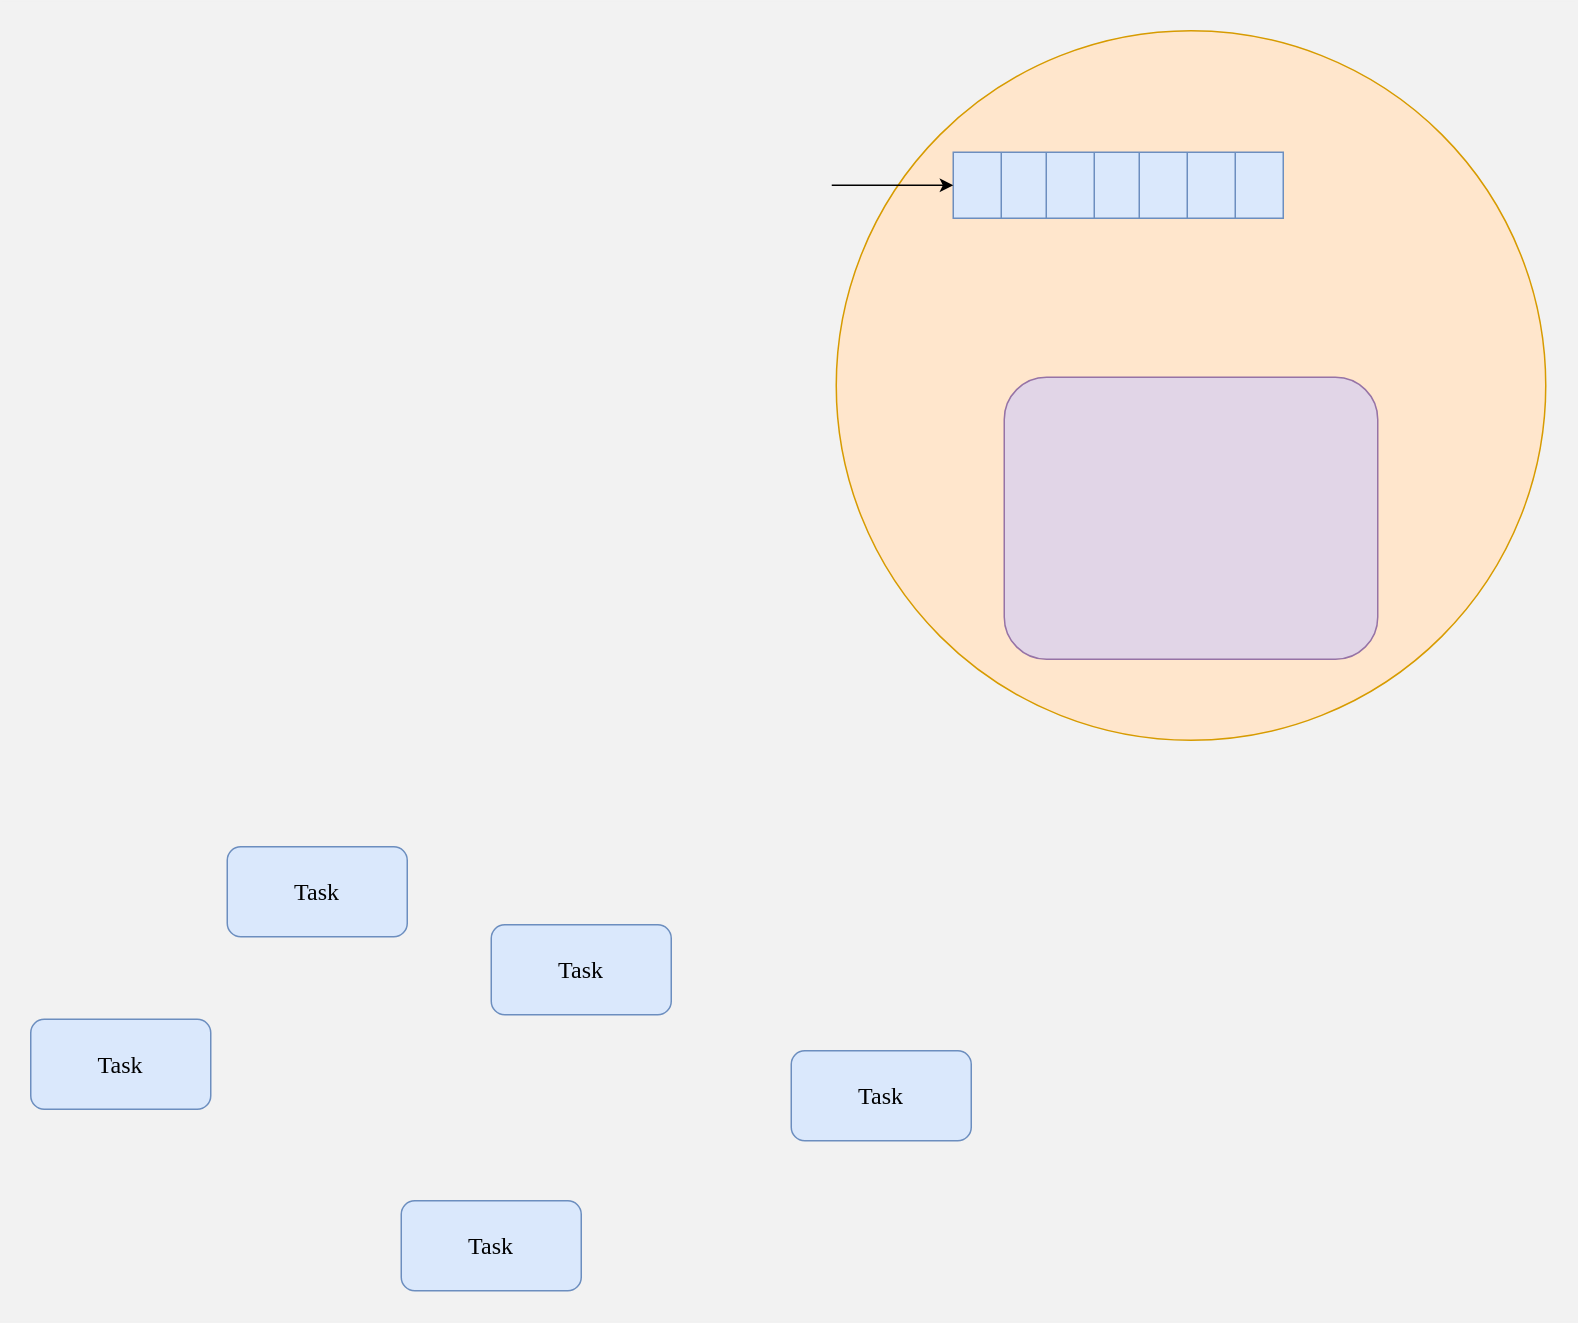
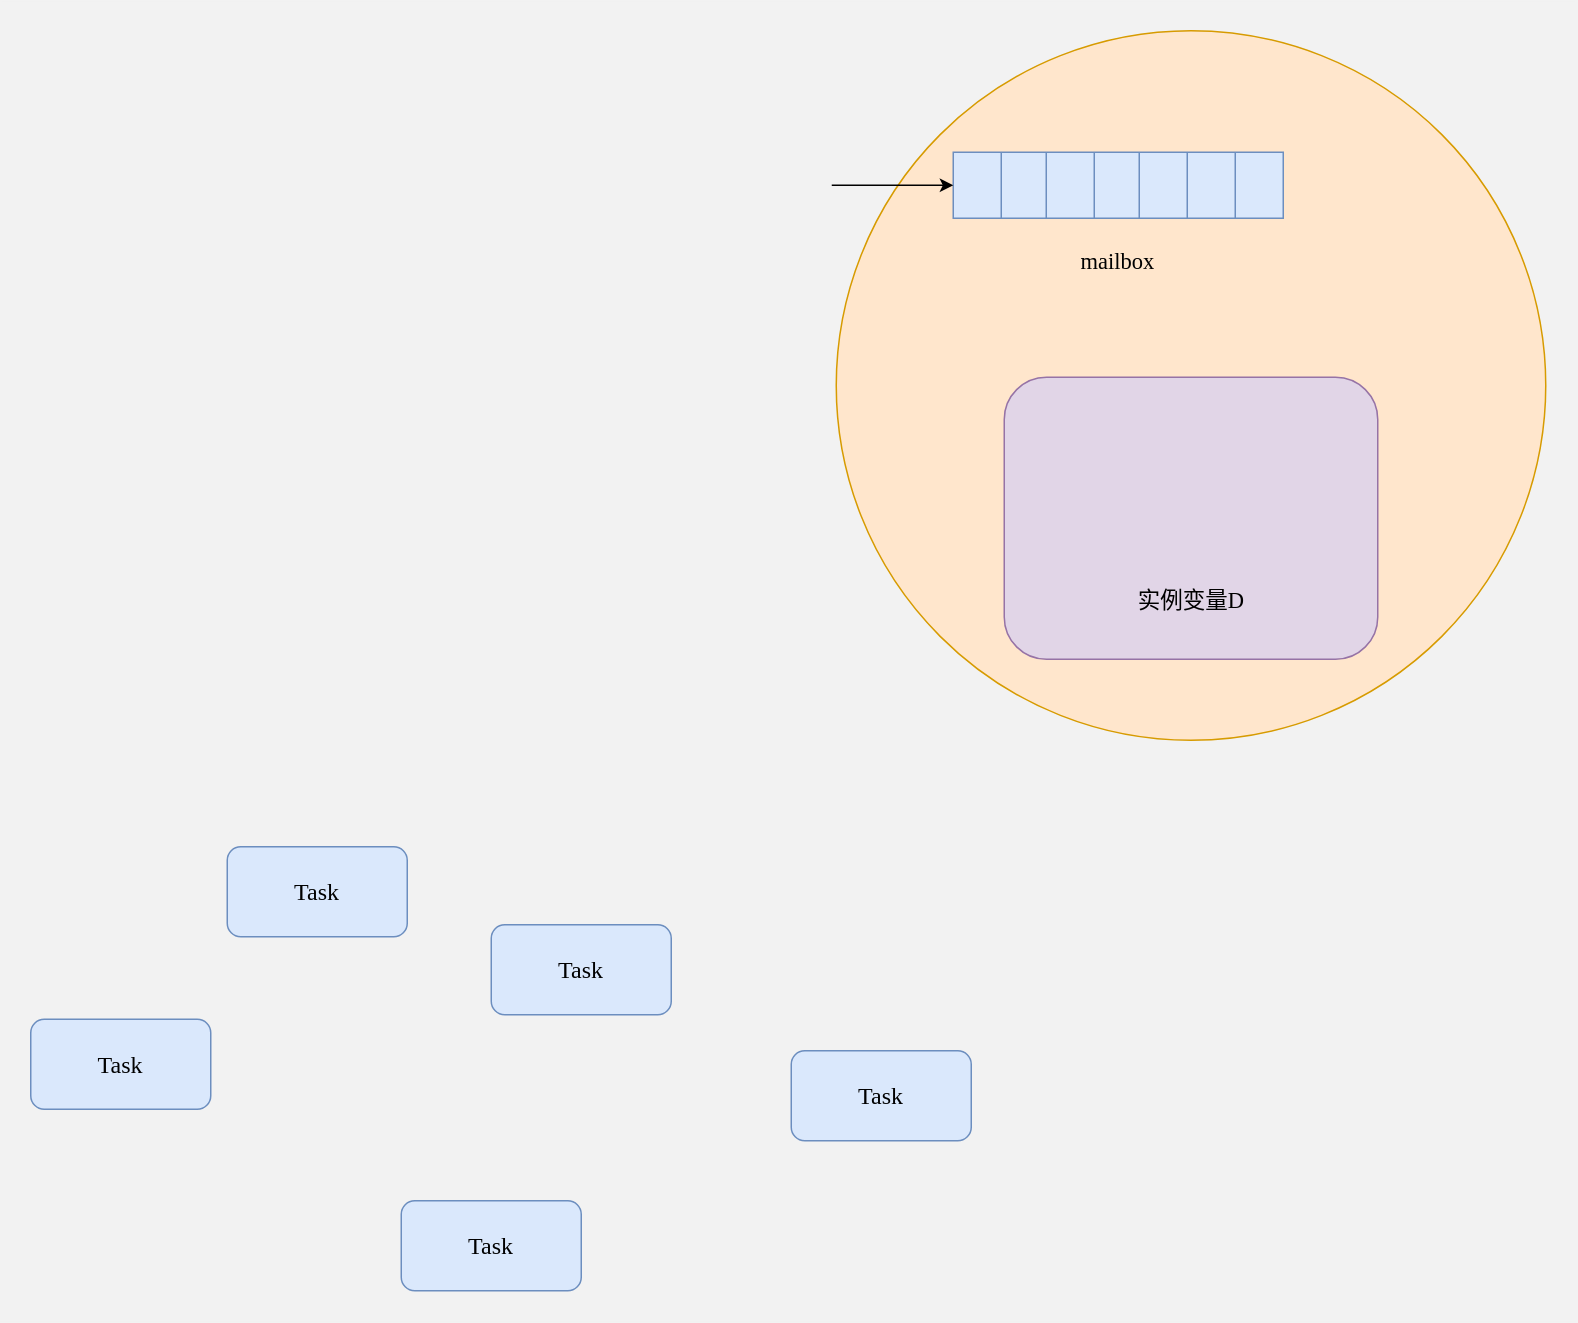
none -> (1118, 260)
none -> (1191, 599)
